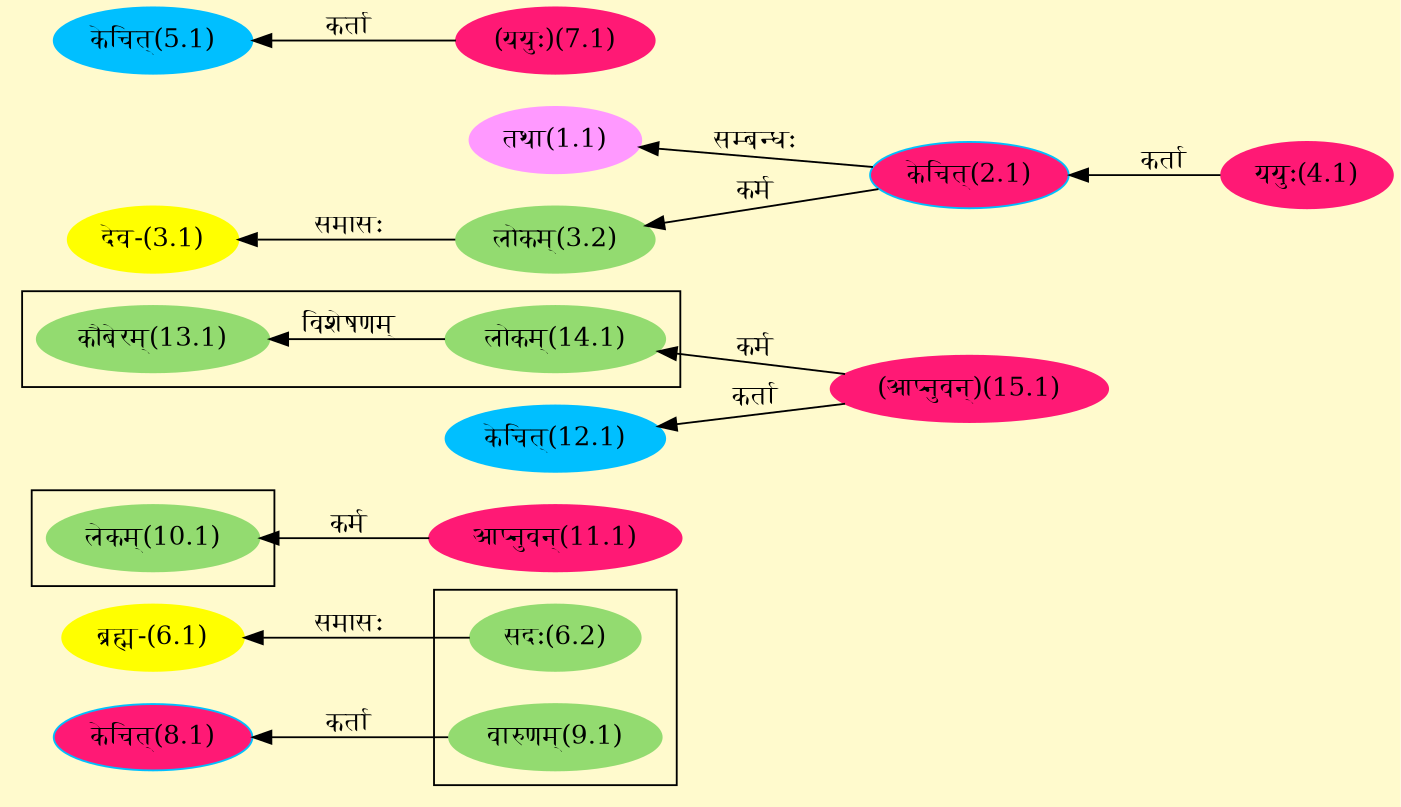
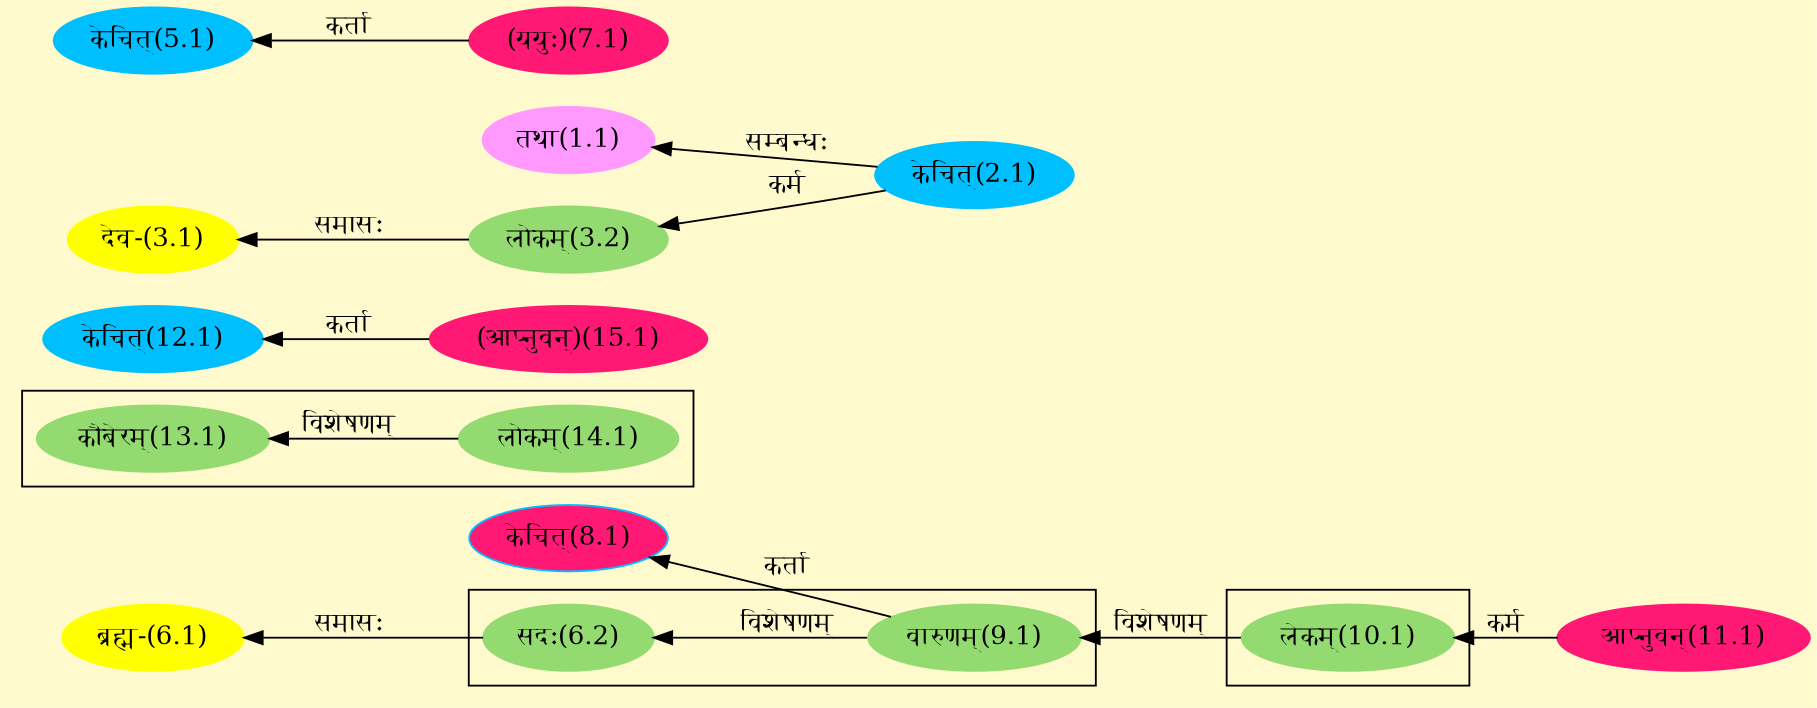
(969, 175) -> (974, 175)
(1307, 175) -> none
(761, 364) -> none
none -> (770, 638)
none -> (1170, 638)
